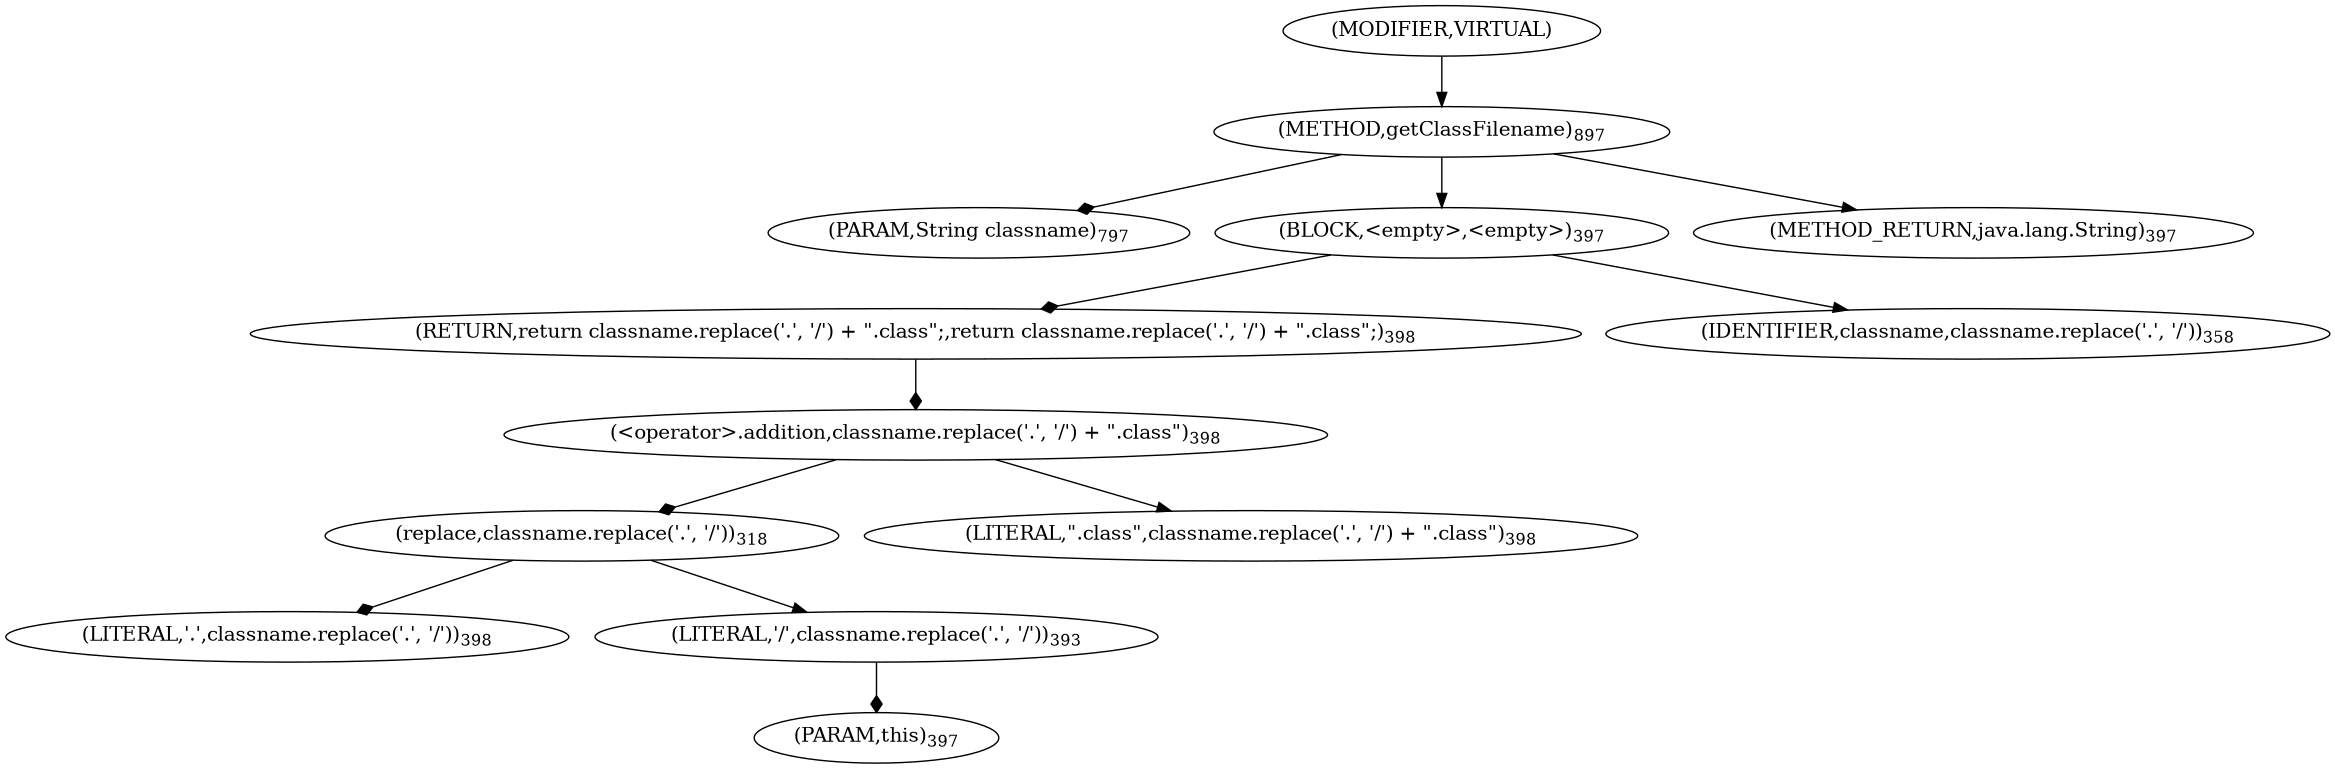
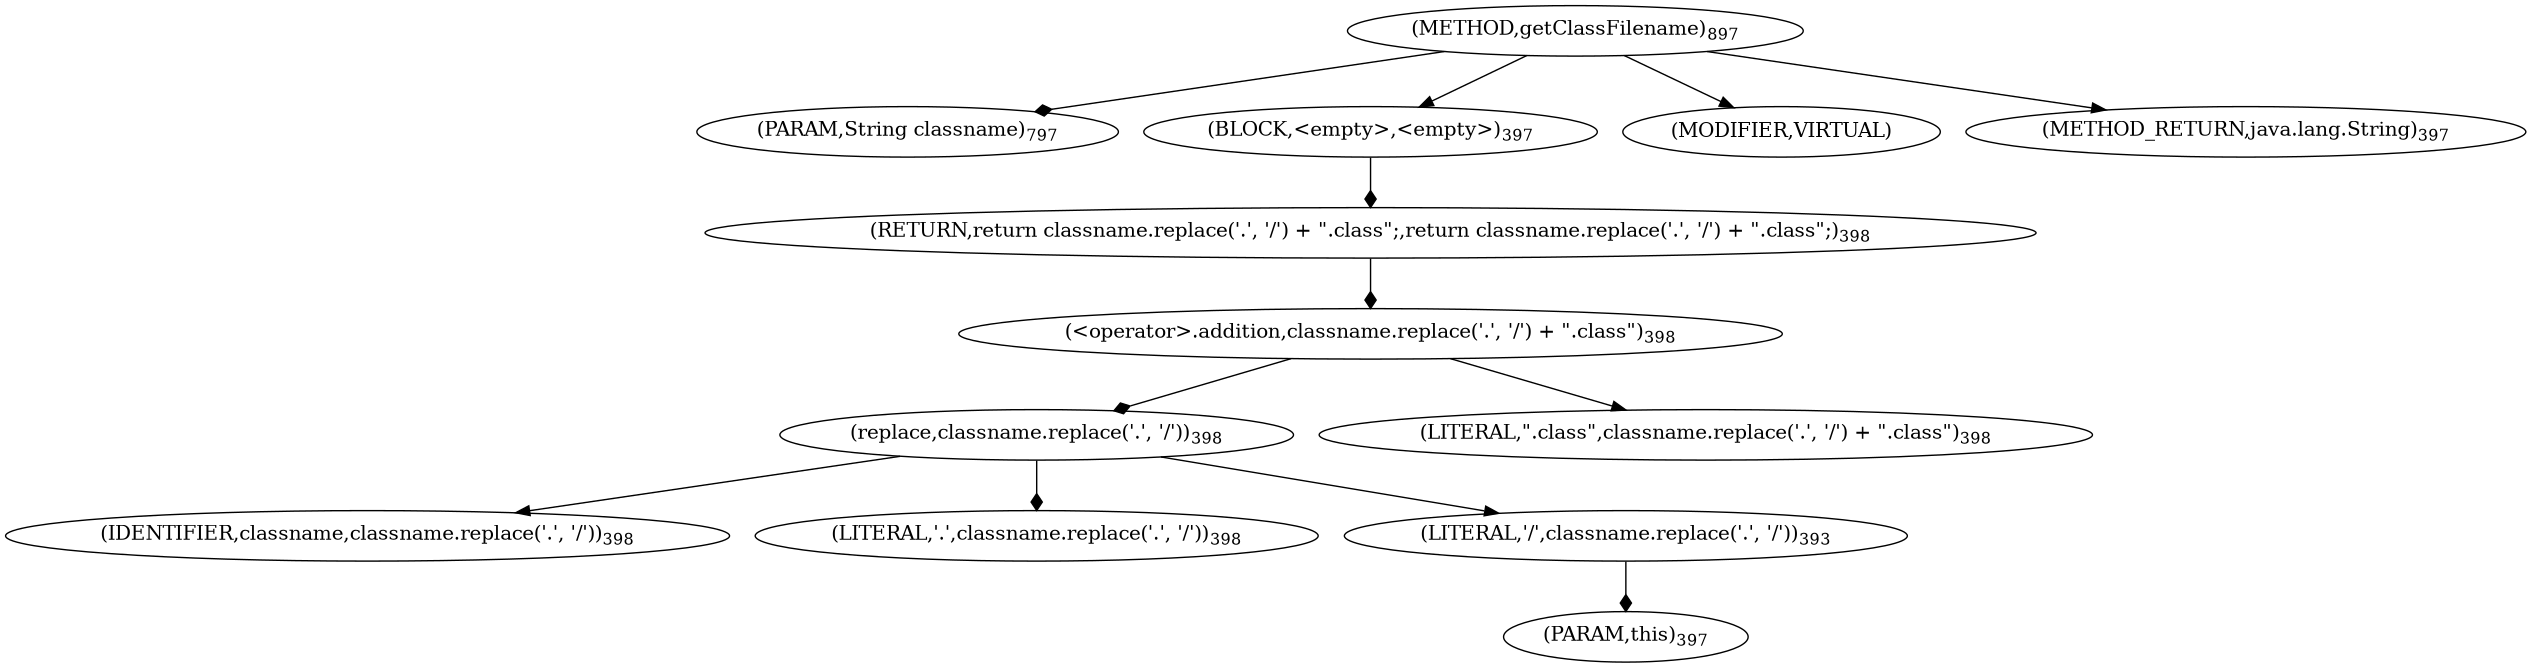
(1442, 74) -> (1673, 79)
(1693, 281) -> (715, 483)
(2219, 332) -> (619, 534)
(752, 534) -> (1207, 433)
